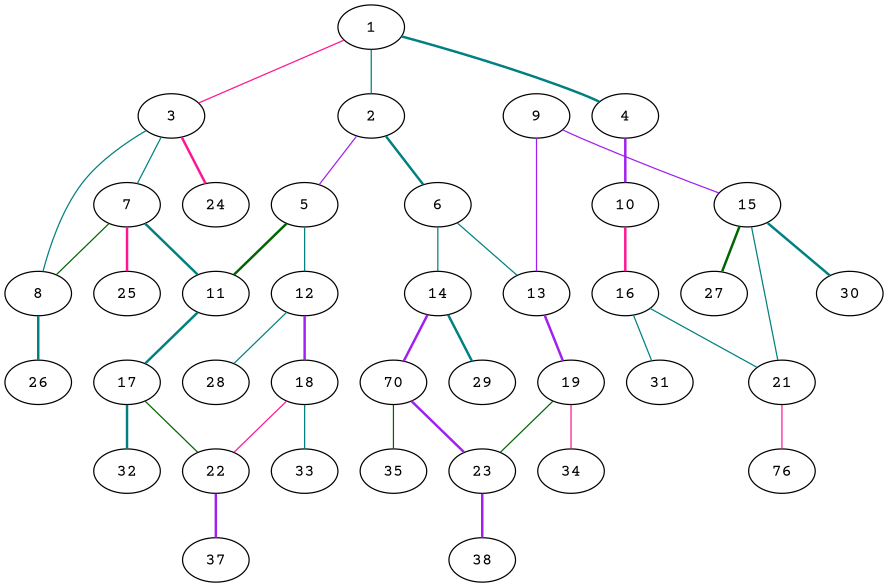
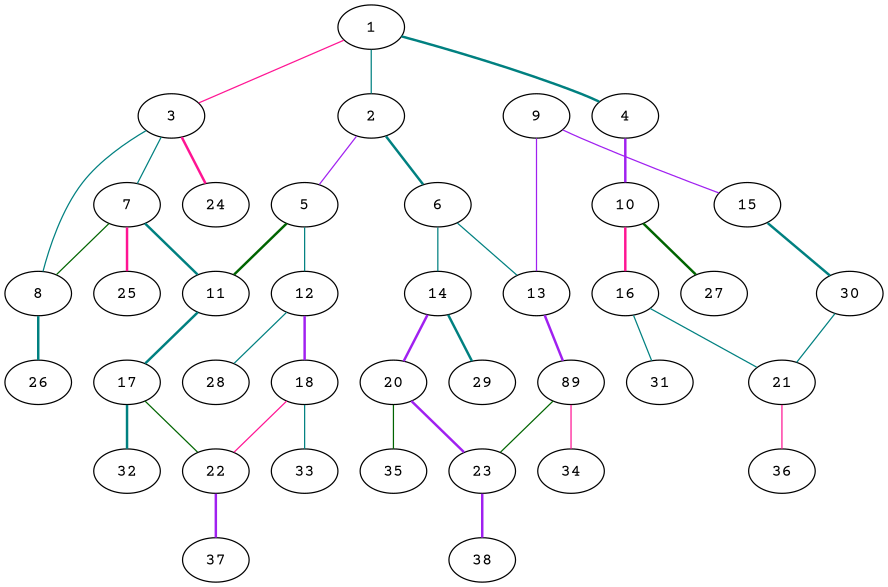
(731, 249) -> (670, 249)
(765, 293) -> (816, 338)
(393, 382) -> (393, 382)
(571, 382) -> (571, 382)
(782, 471) -> (782, 471)
